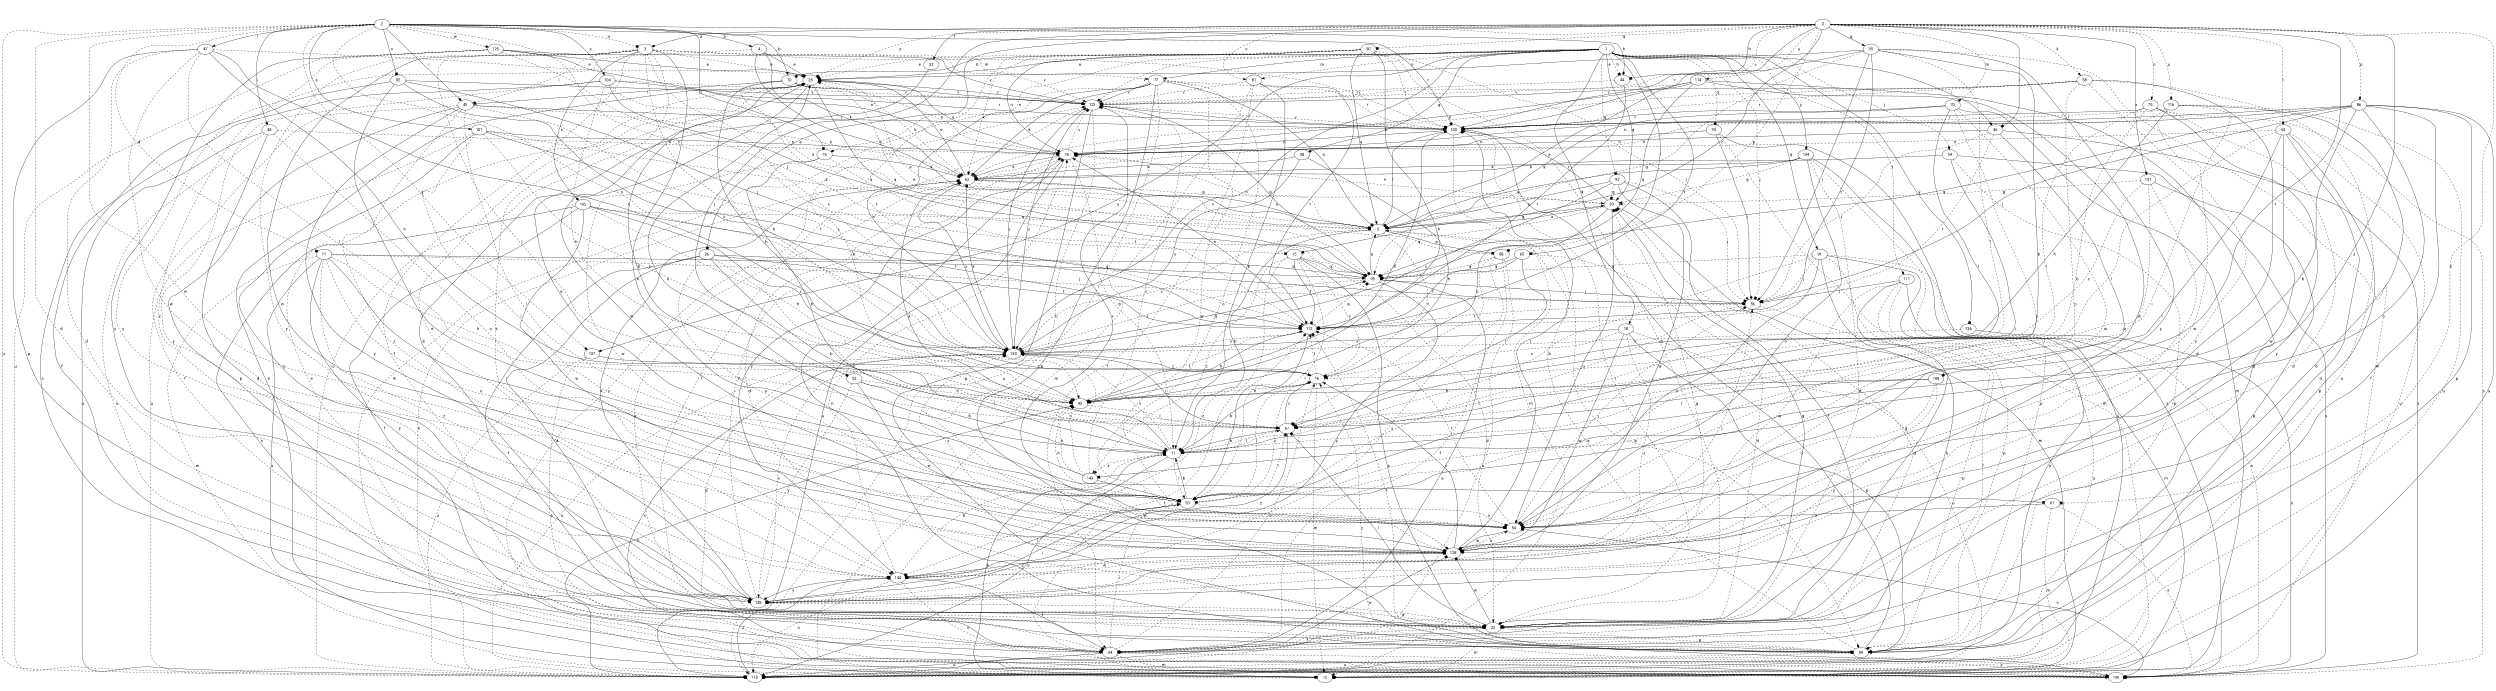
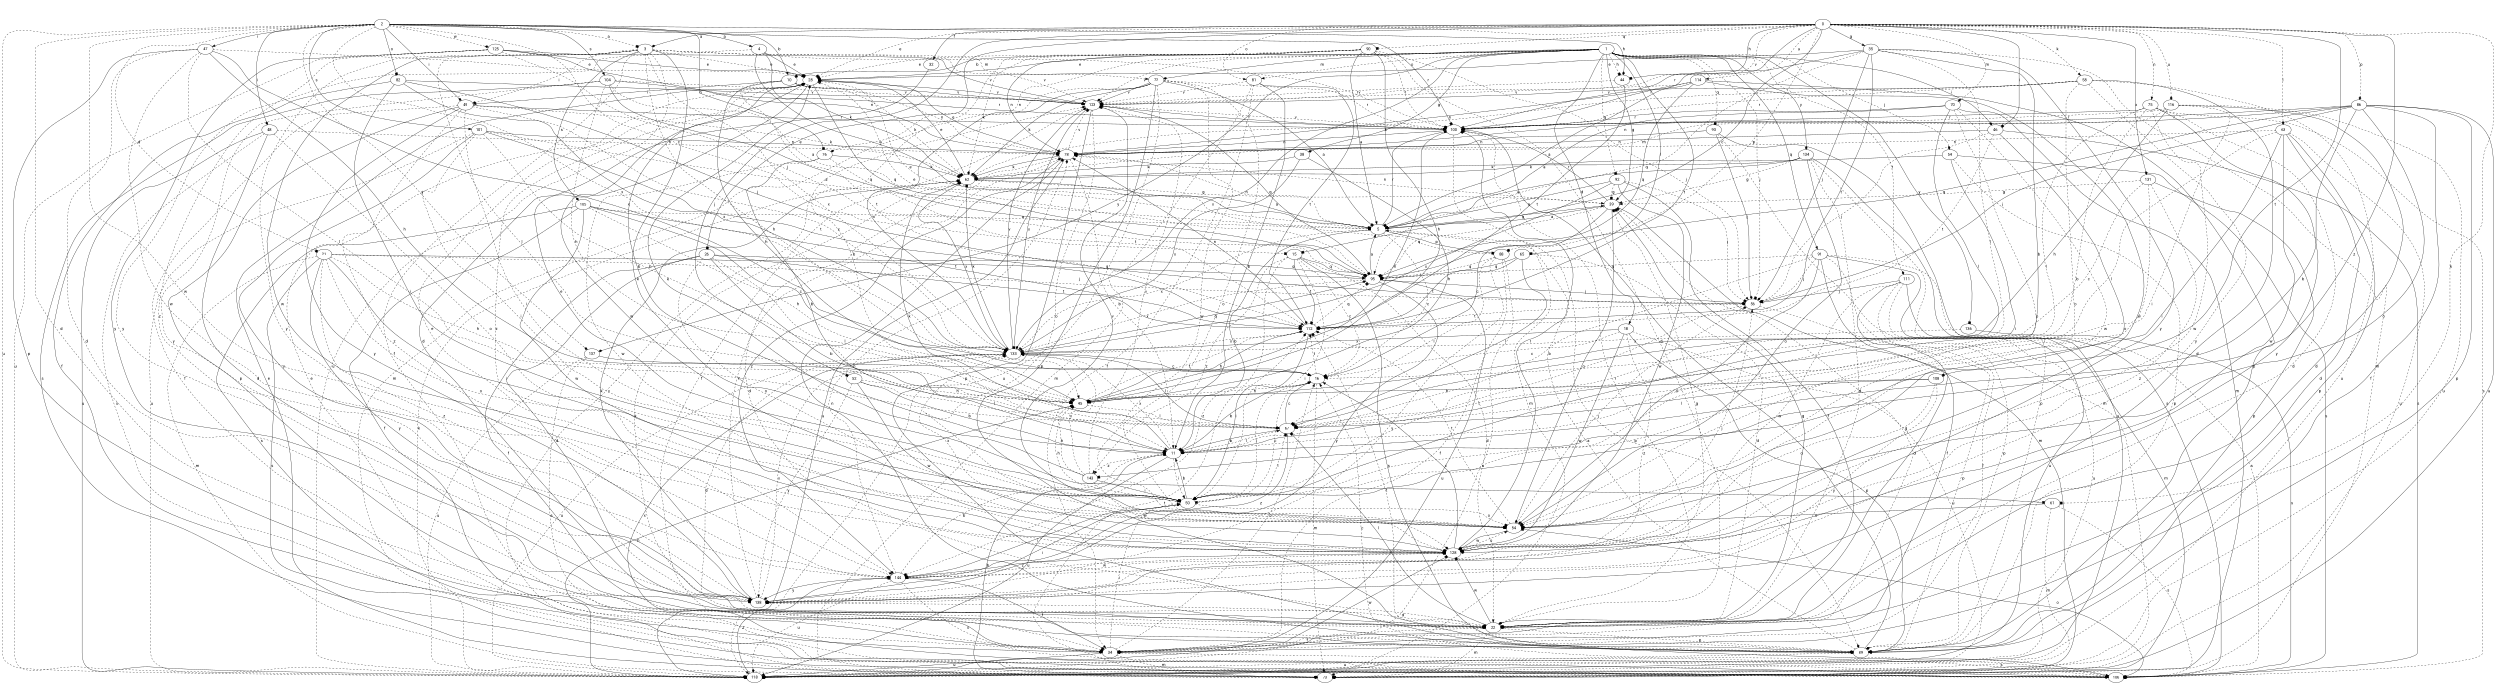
(1644, 142) -> (1644, 142)
(1947, 453) -> (1947, 453)
